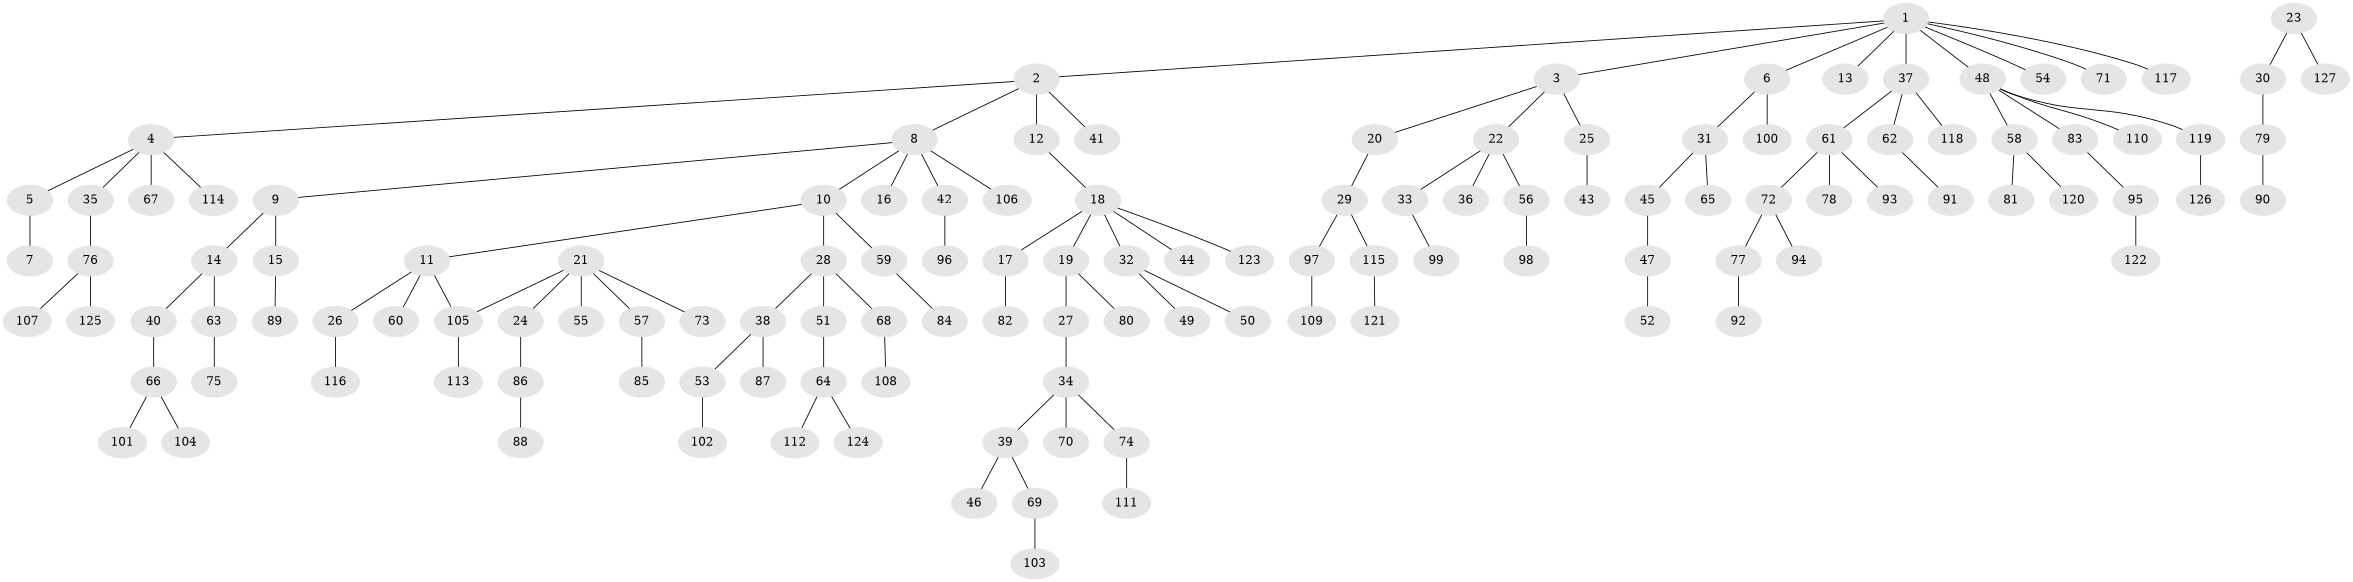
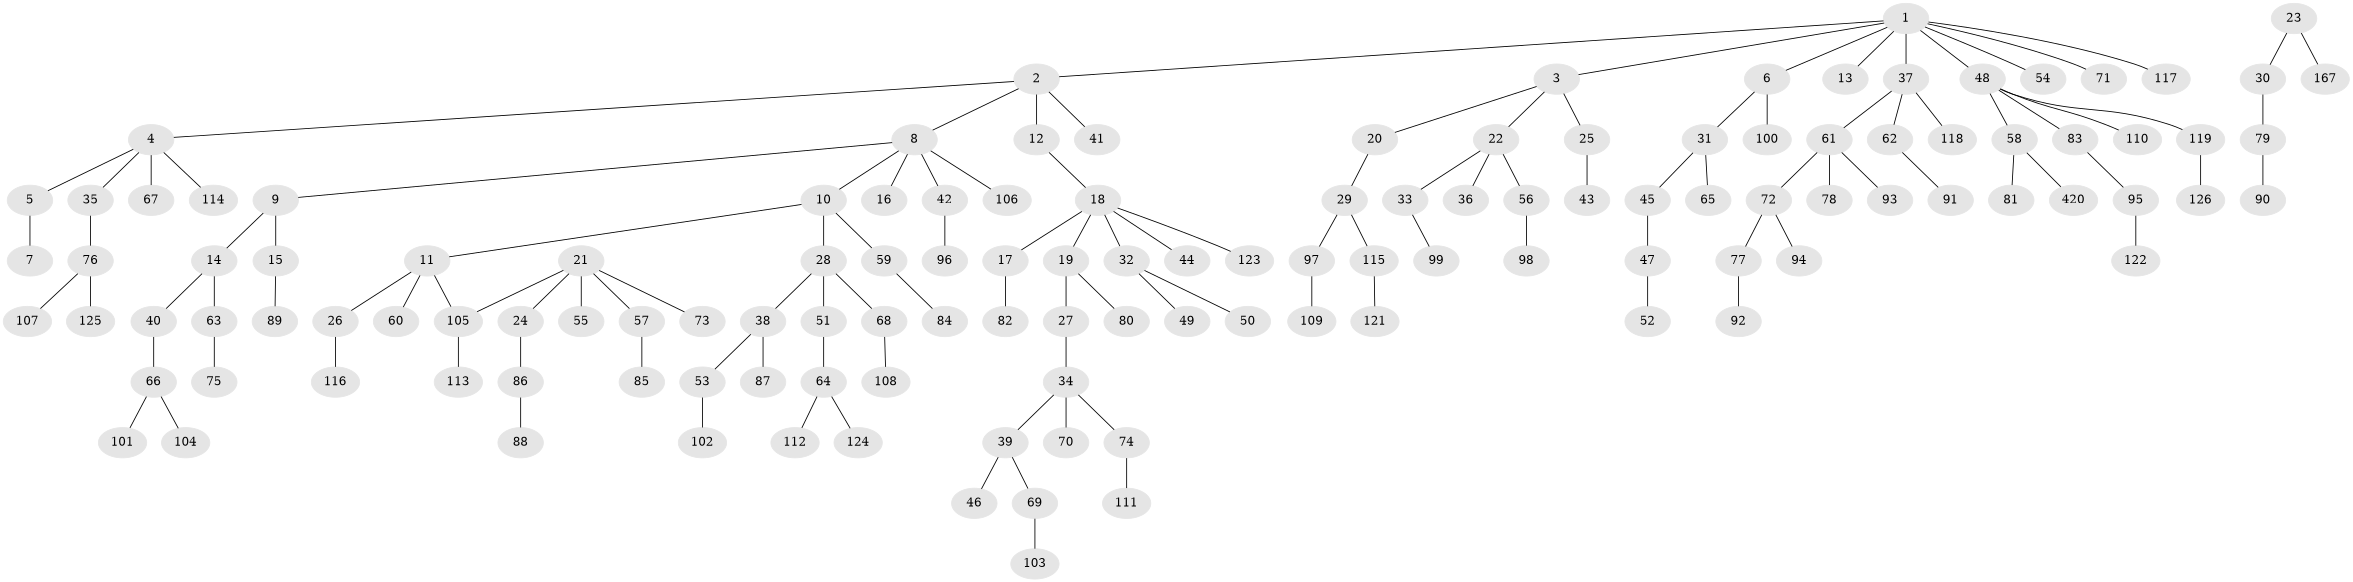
(2325, 79) -> (2325, 79)
(2074, 200) -> (2074, 200)
